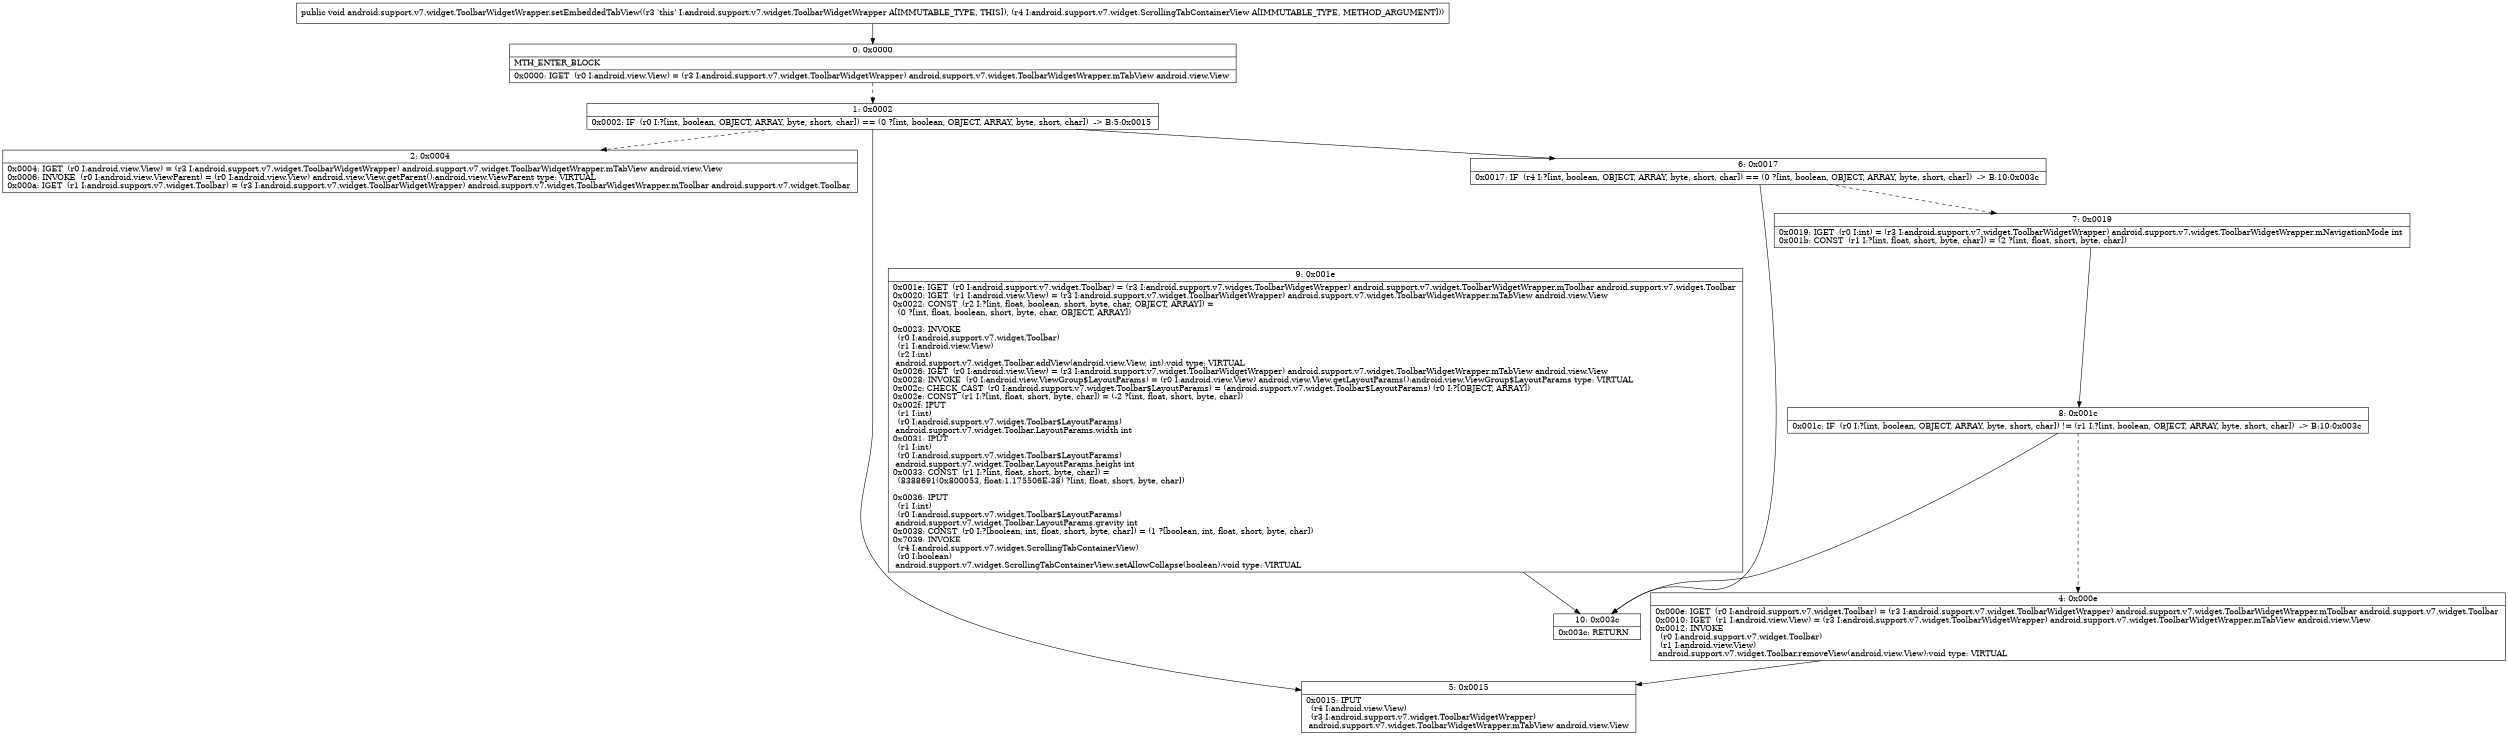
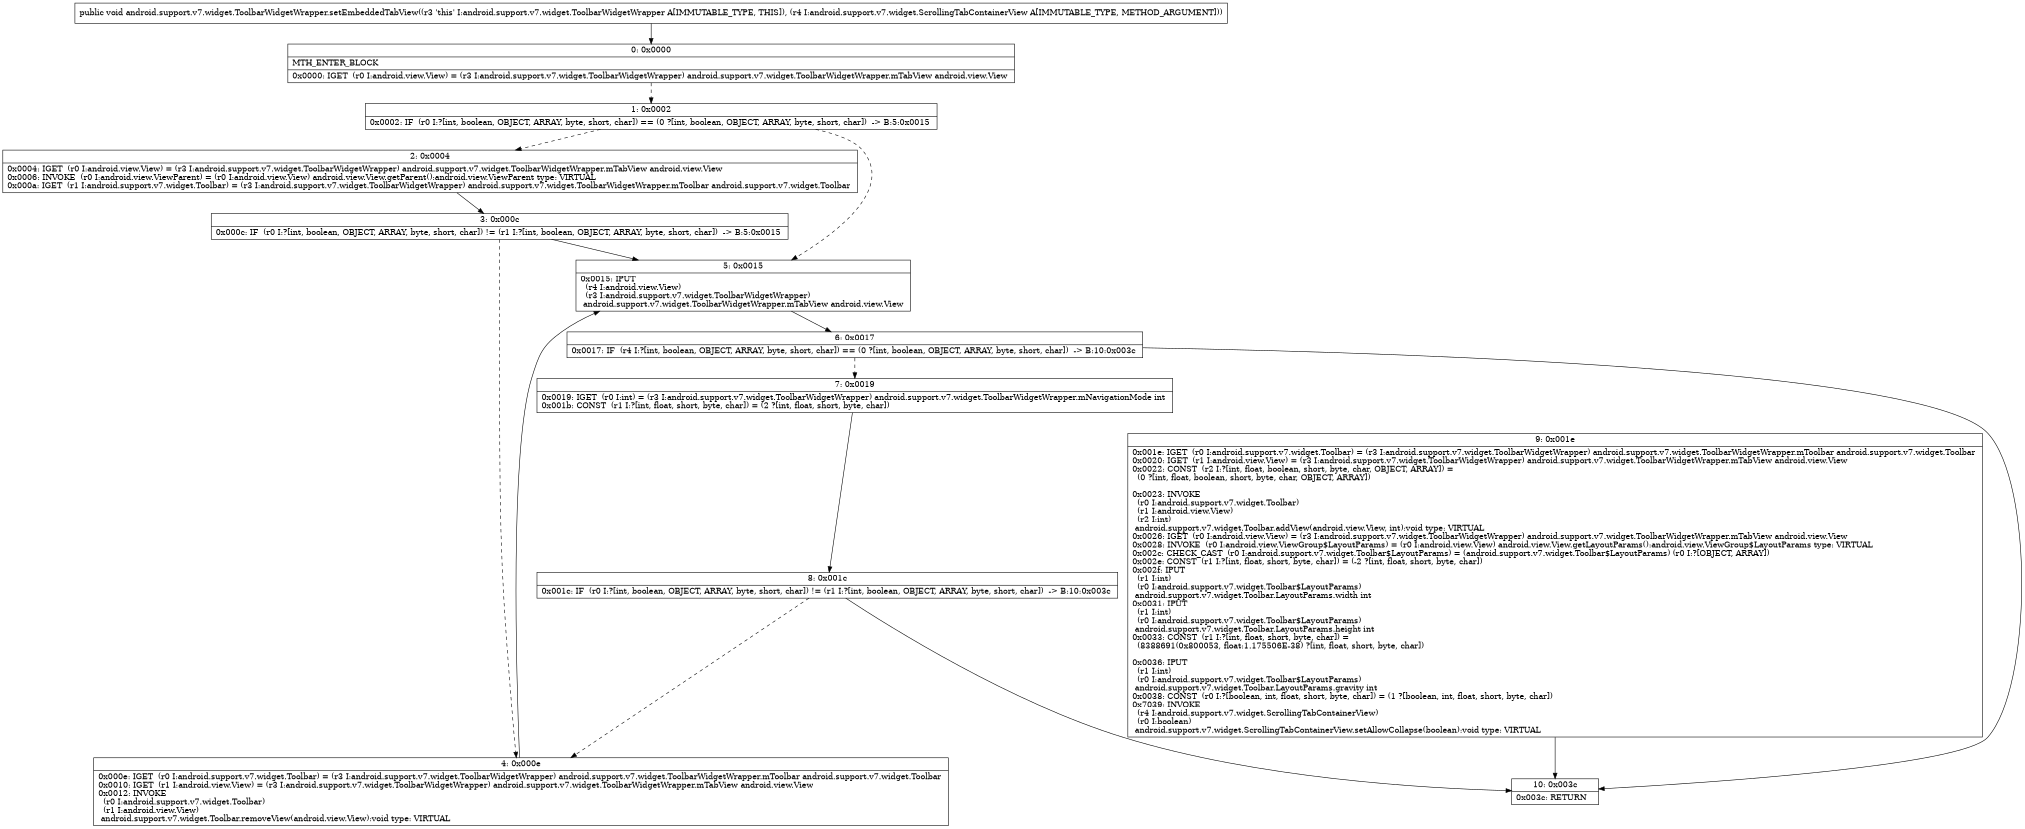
(1313, 144) -> (809, 320)
none -> (500, 226)
(879, 566) -> (868, 193)
